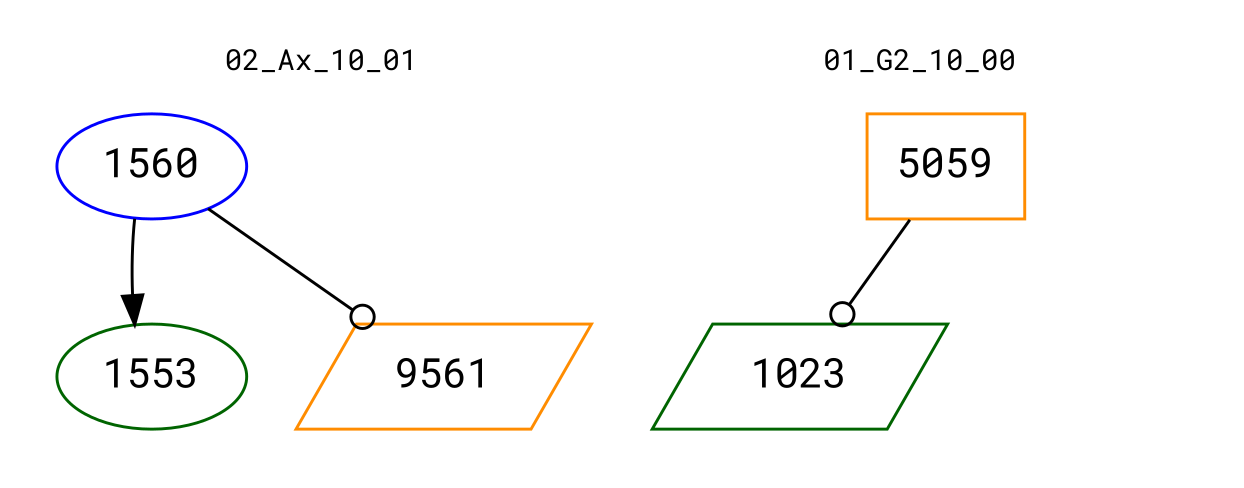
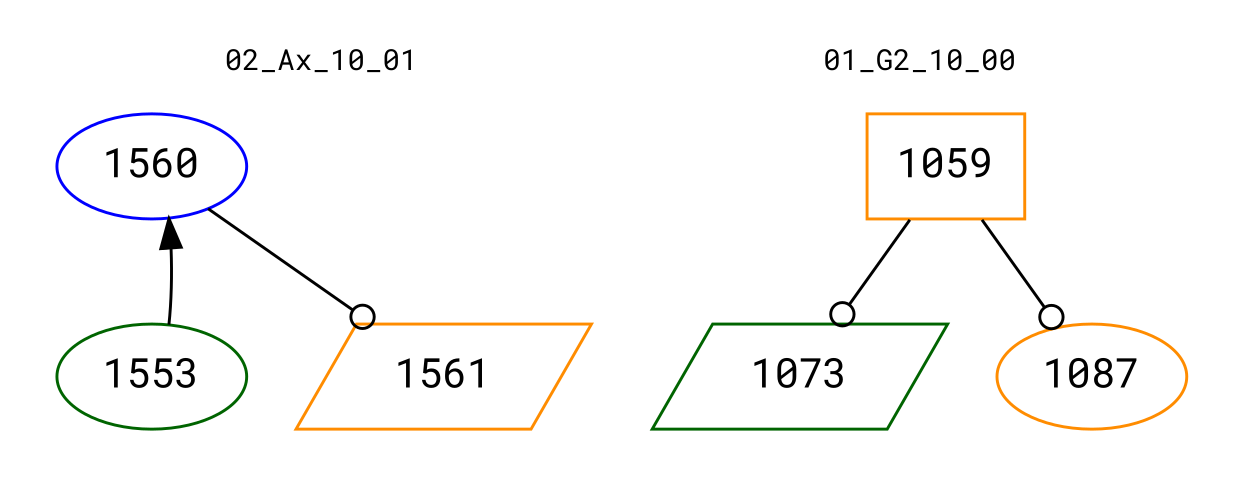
(946, 166) -> (946, 166)
(132, 257) -> (171, 287)
(444, 377) -> (444, 377)
(800, 377) -> (800, 377)
none -> (1092, 377)
